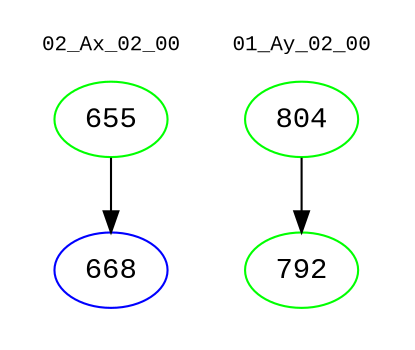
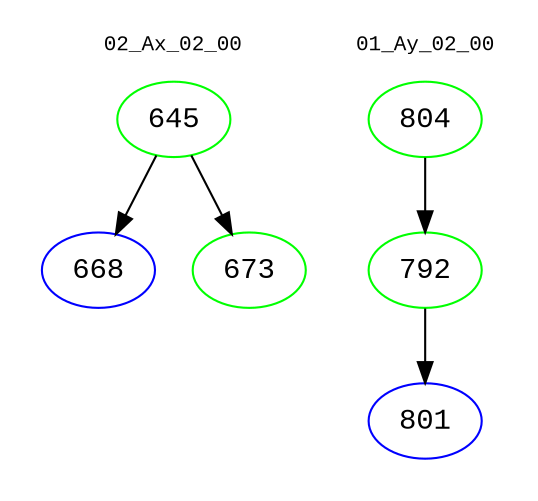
(111, 119) -> (174, 119)
none -> (249, 270)
none -> (425, 421)
